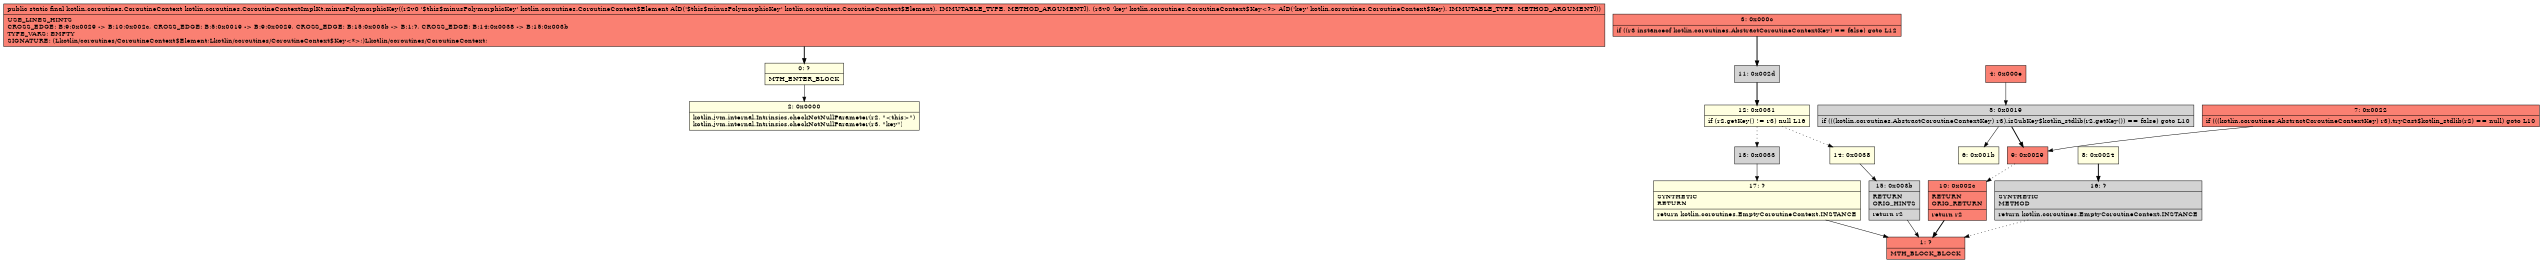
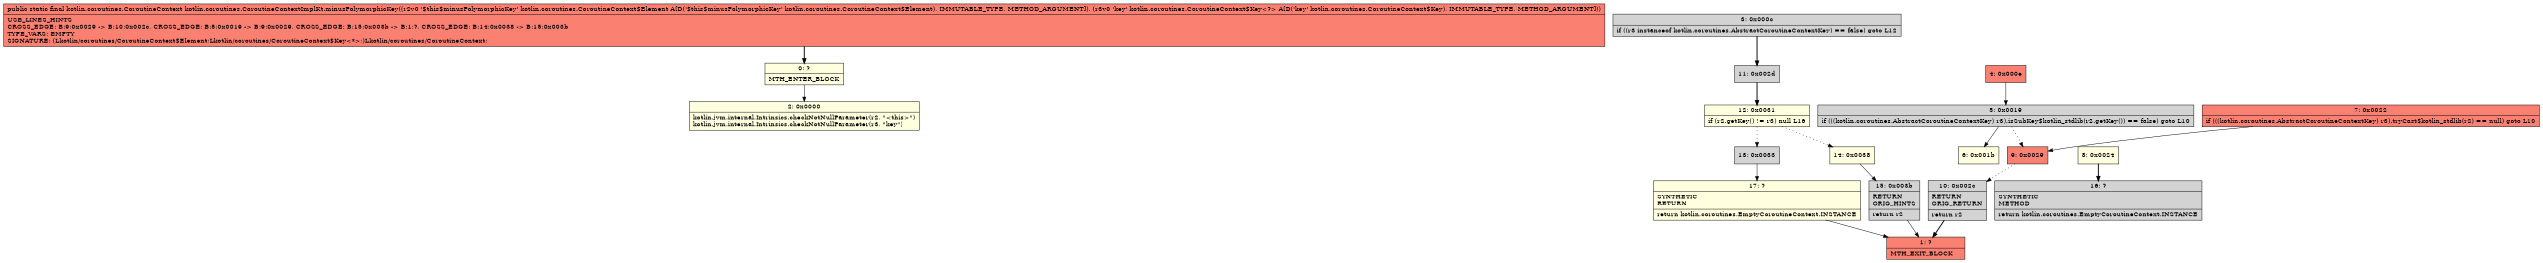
(1757, 25) -> (1757, 25)
(2016, 135) -> (2016, 135)
(1957, 200) -> (1957, 200)
(1999, 228) -> none
(1926, 253) -> (1922, 253)
